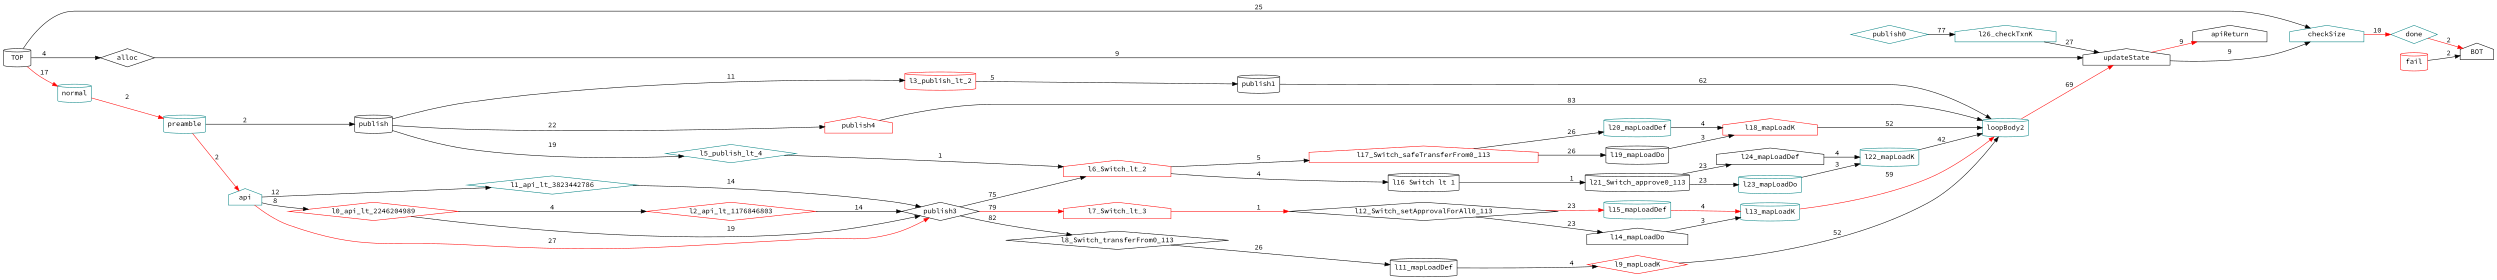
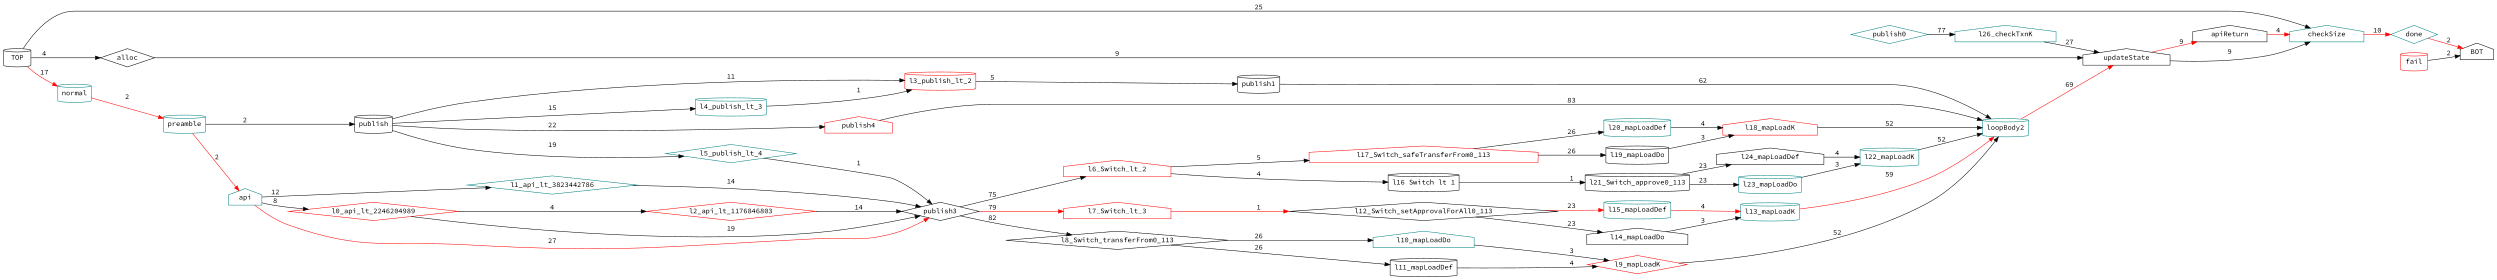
none -> (2276, 34)
none -> (731, 107)
(1942, 140) -> (1942, 140)
(921, 160) -> (849, 171)
none -> (1424, 240)
